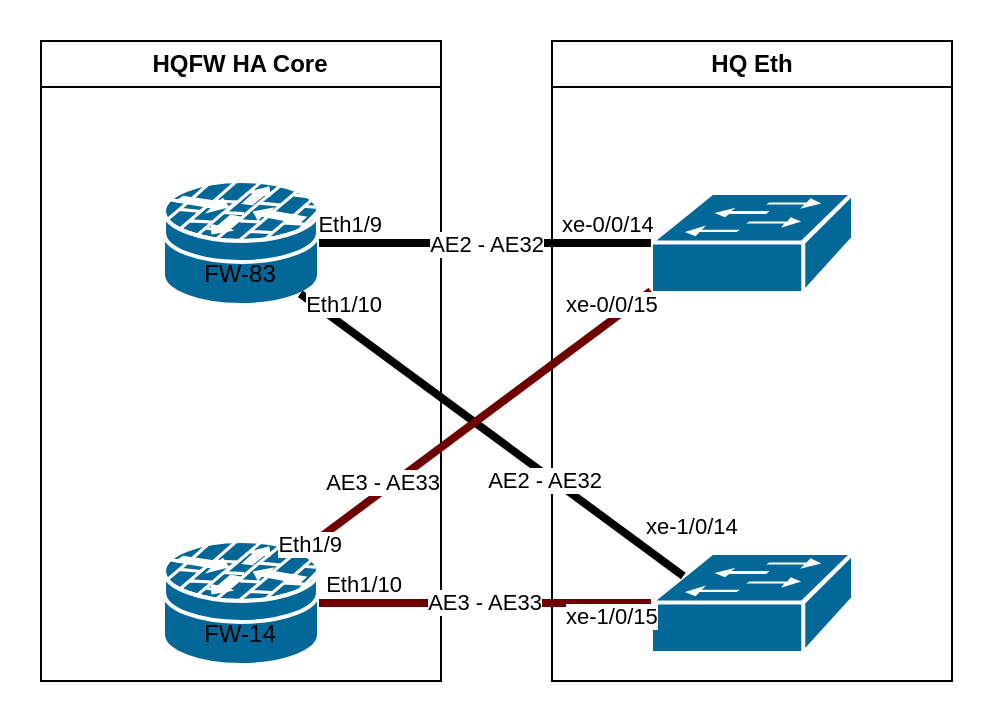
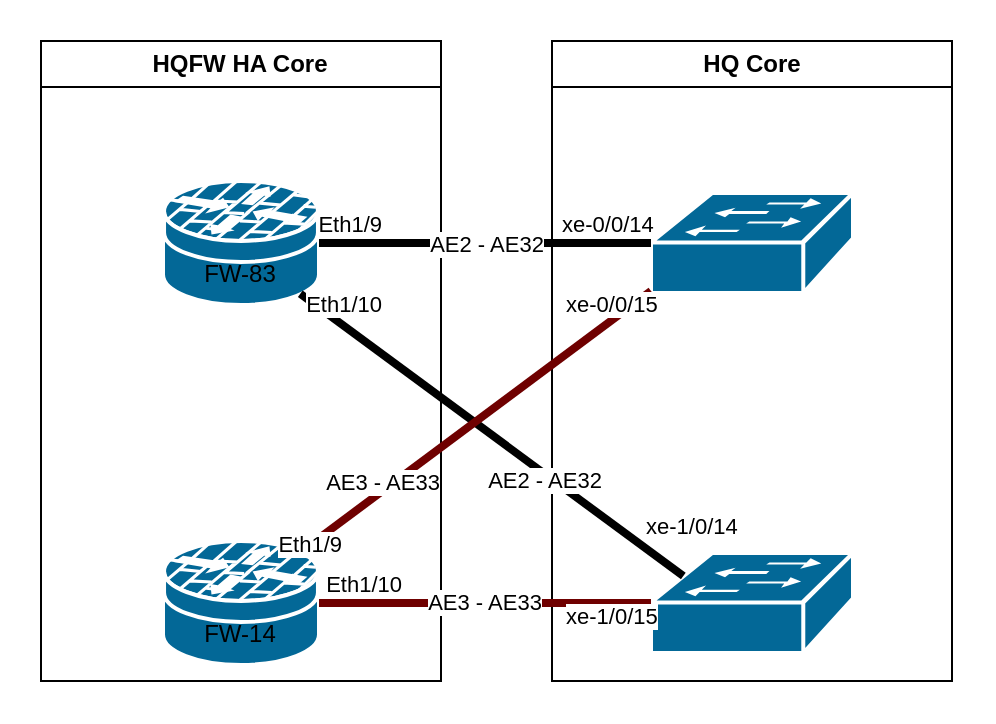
(753, 65) -> (753, 65)
